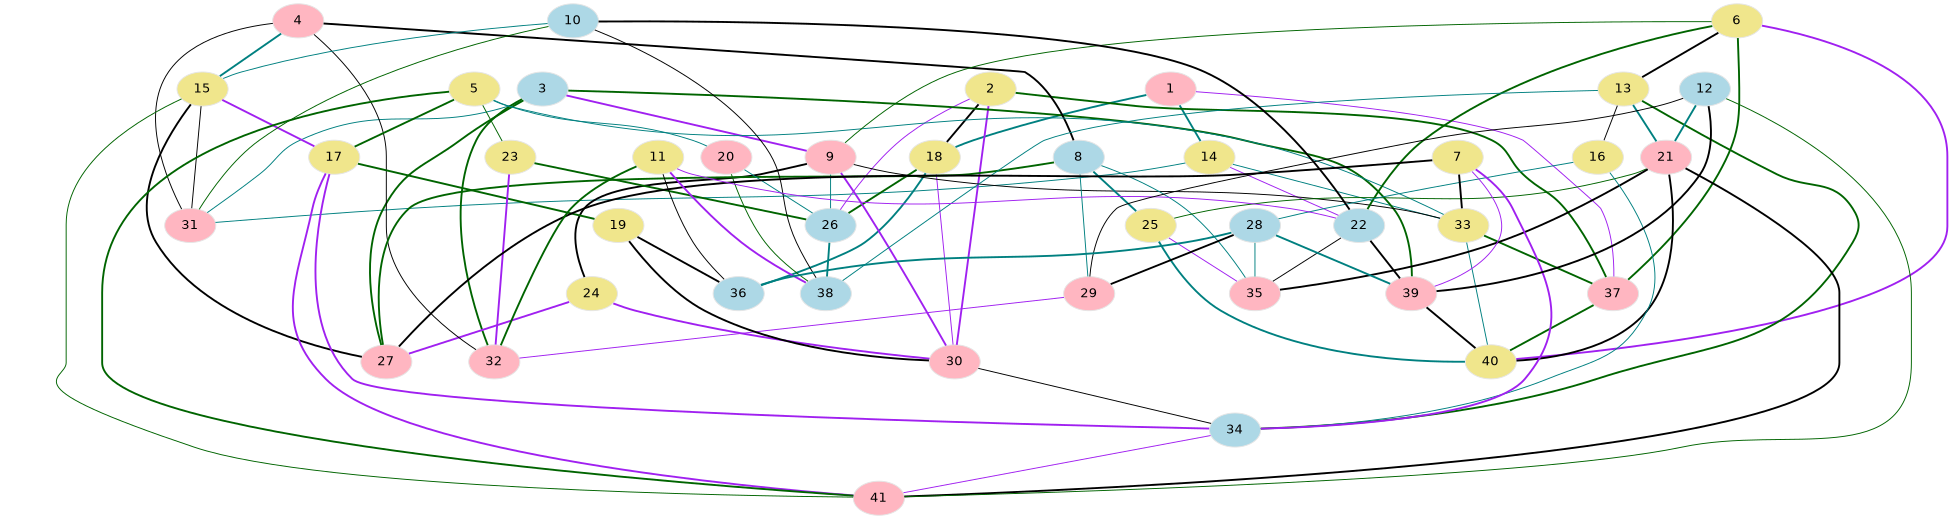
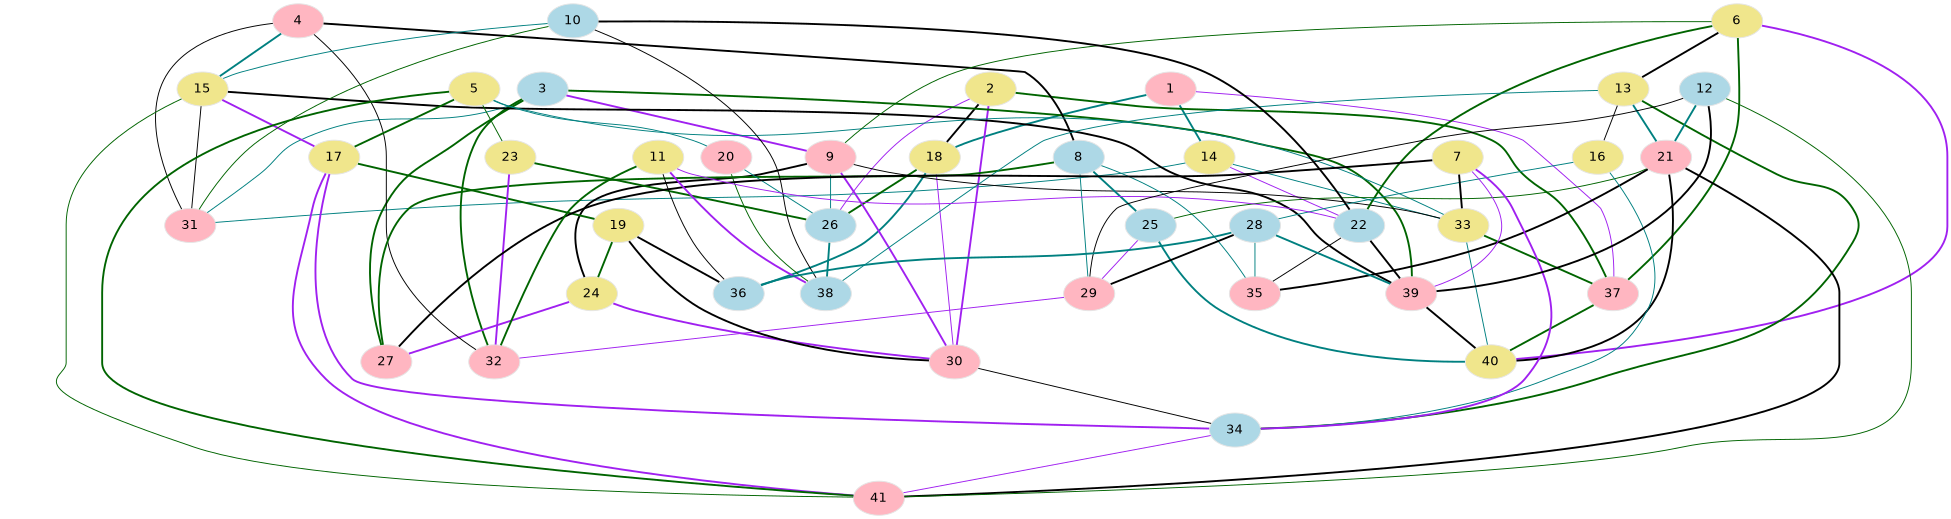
(1151, 225) -> (1151, 225)
none -> (605, 260)
(1203, 260) -> (1120, 260)
(186, 277) -> (830, 113)
